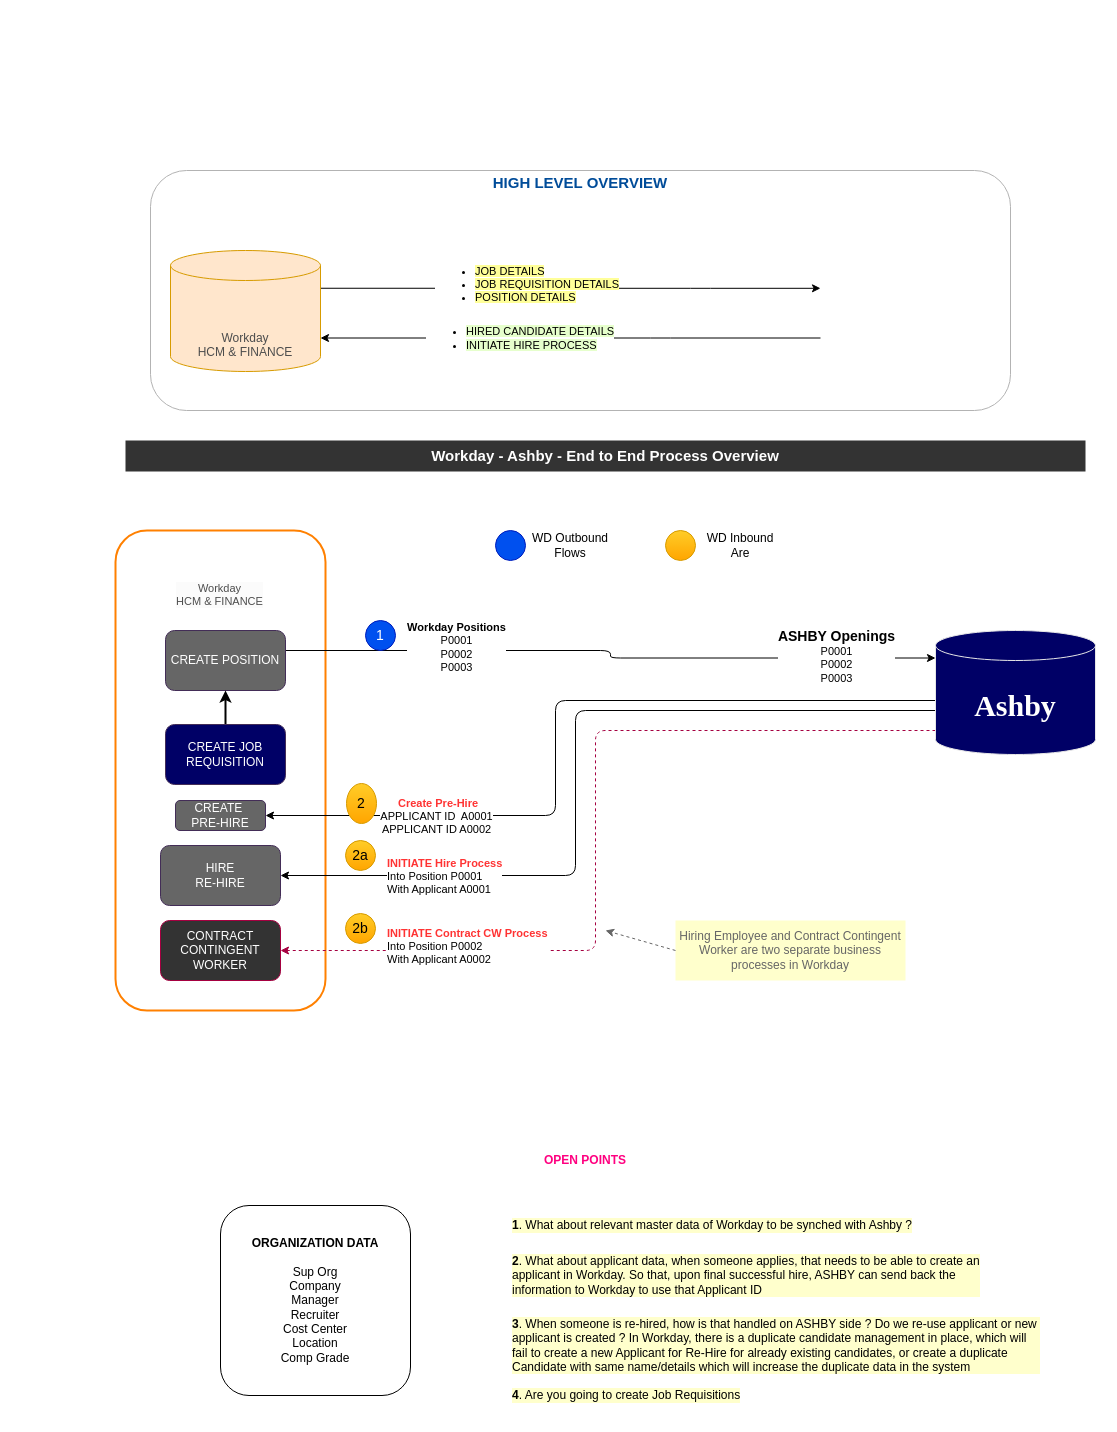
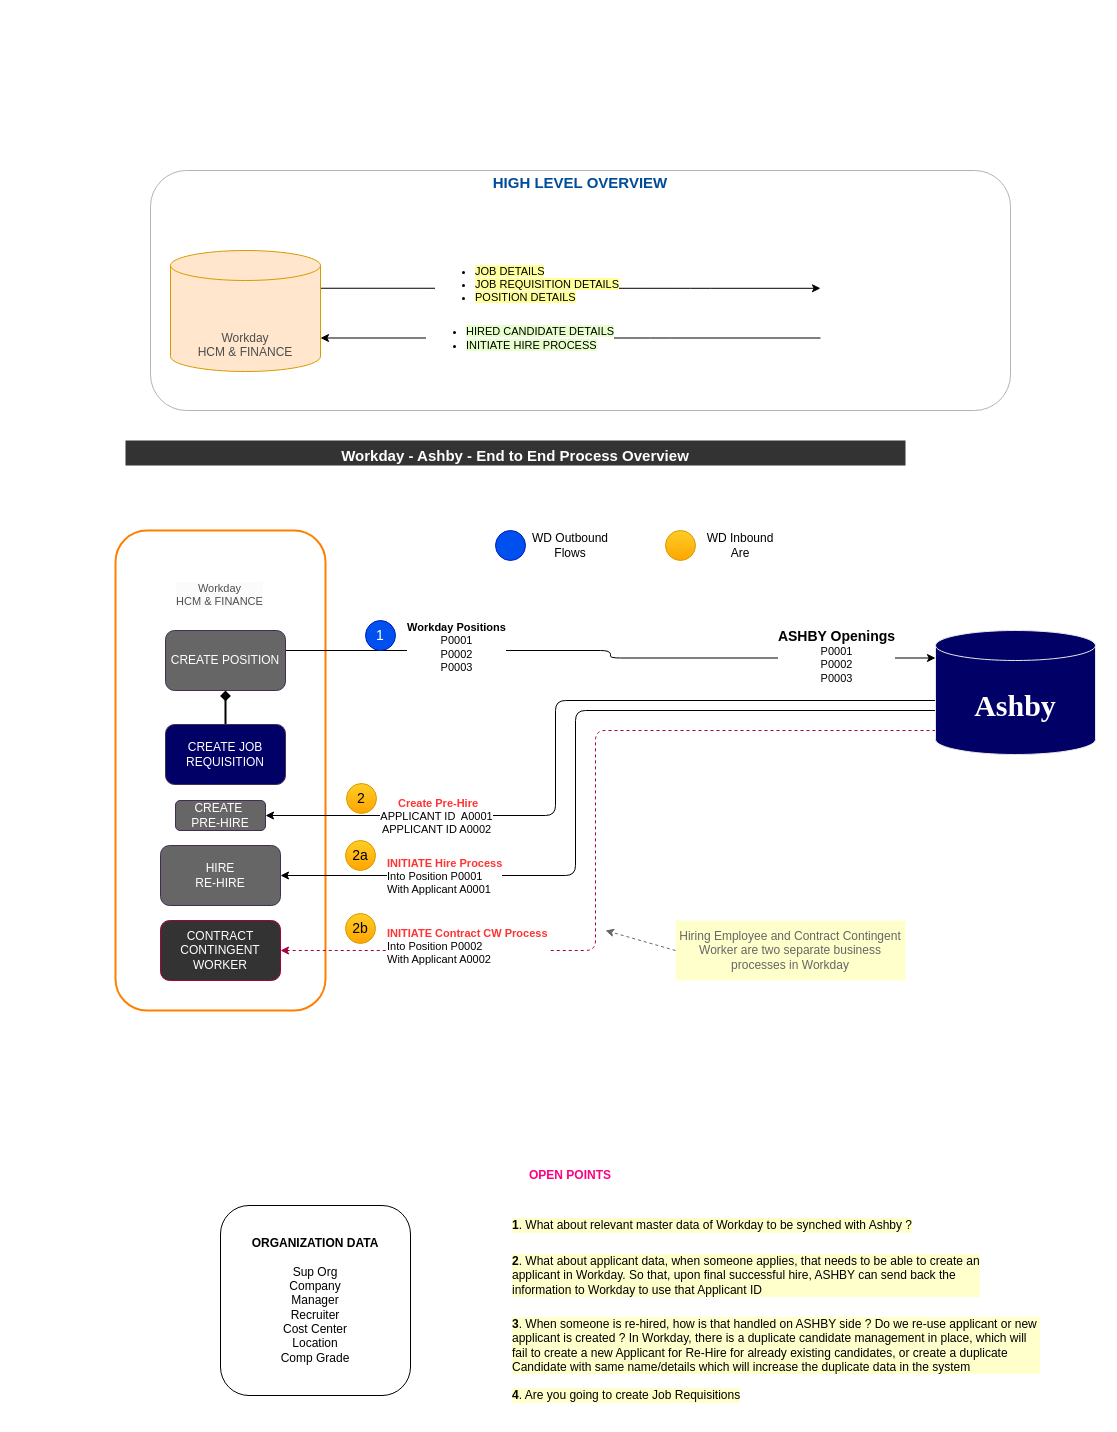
(606, 456) -> (516, 453)
(226, 701) -> (226, 701)
(362, 804) -> (362, 799)
(586, 1161) -> (571, 1176)
